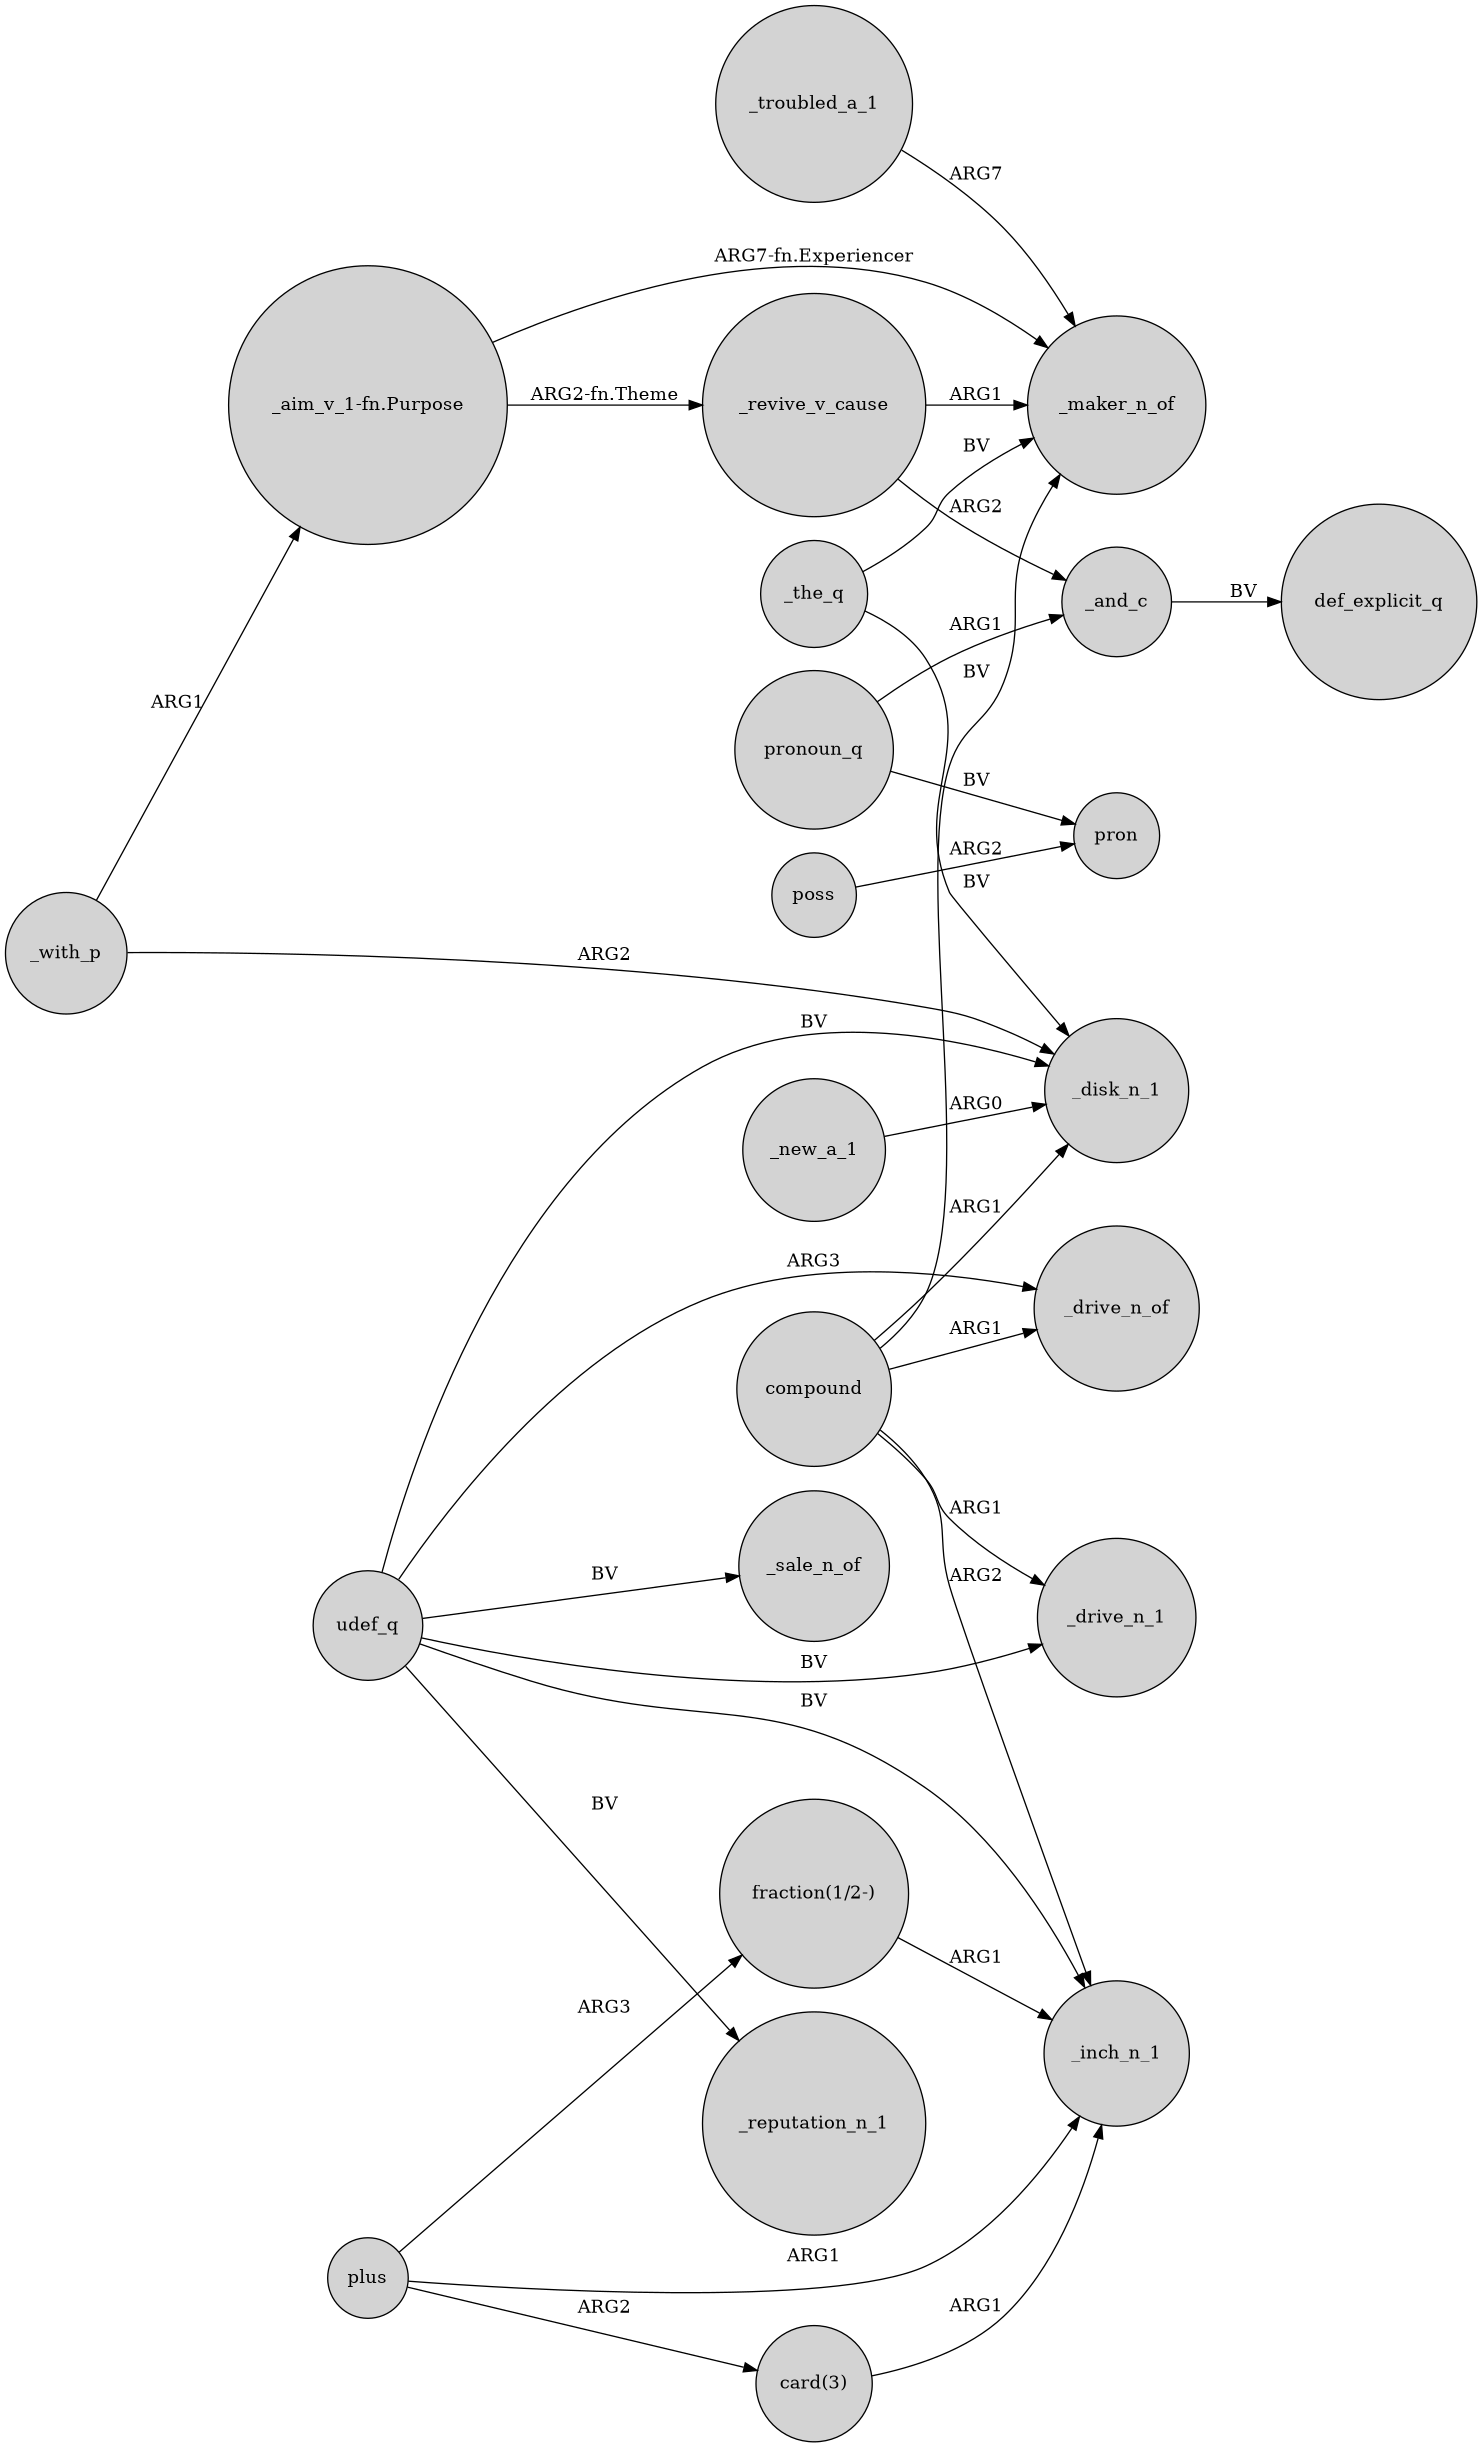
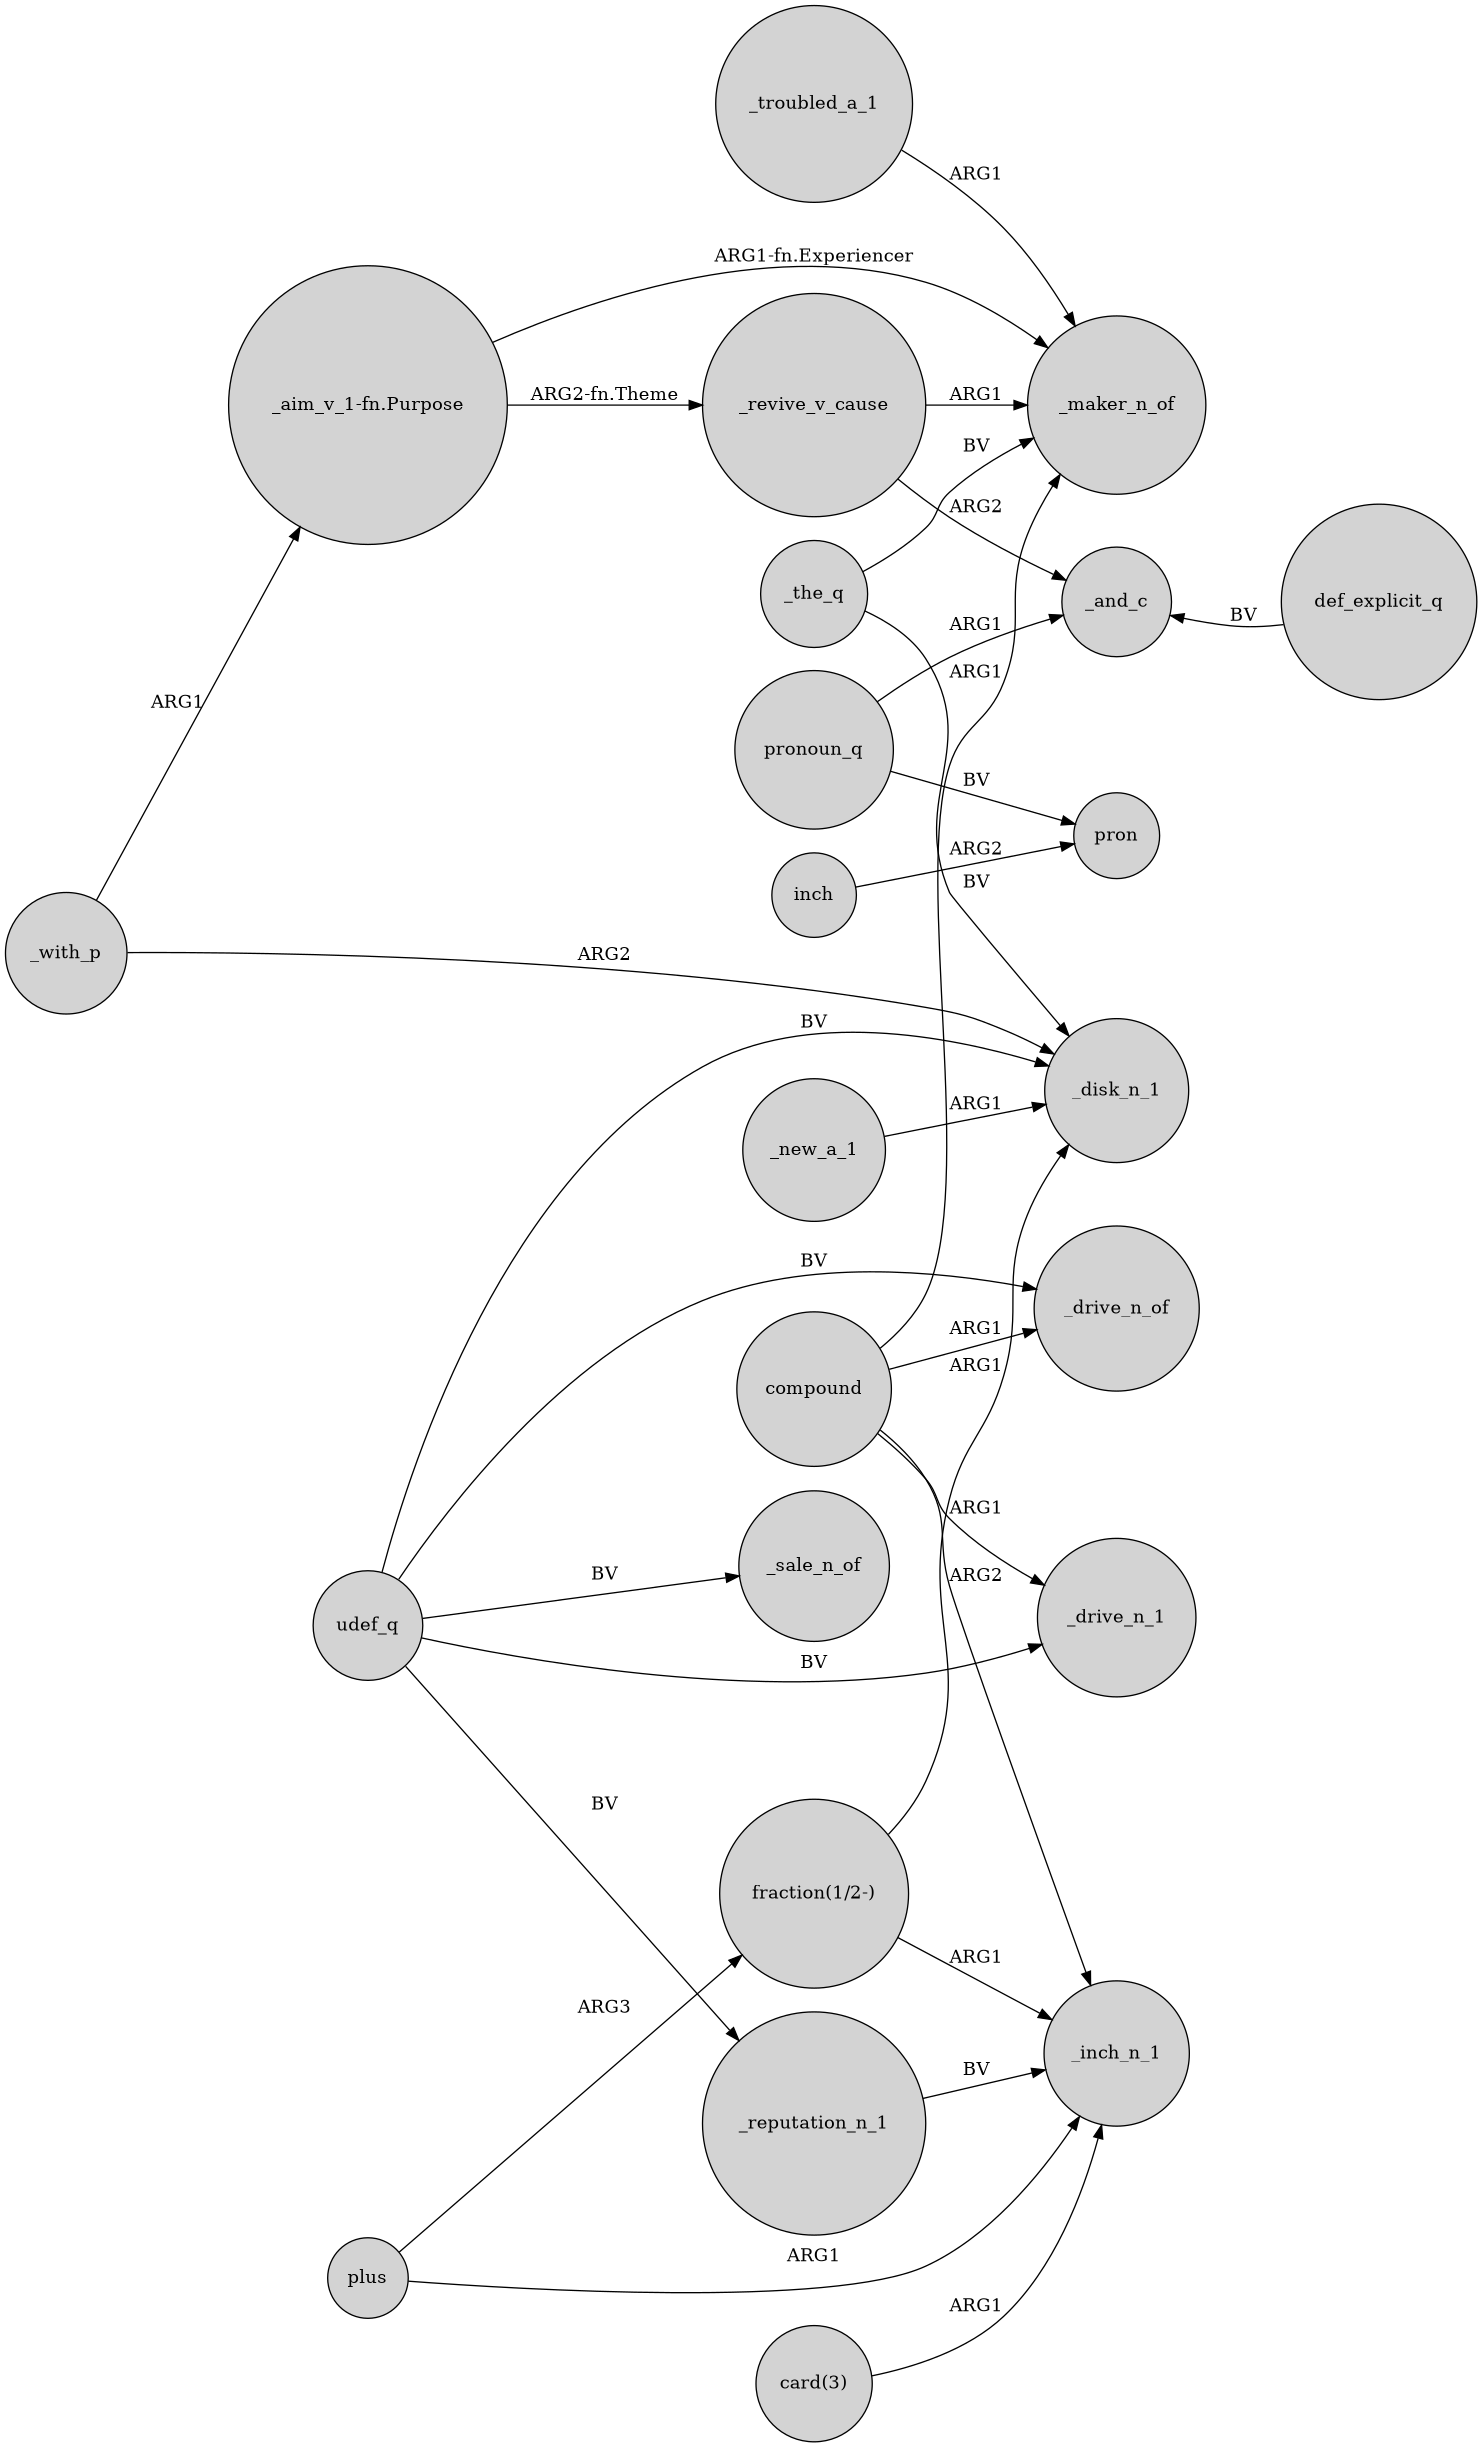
(977, 175) -> (977, 175)
(814, 257) -> (814, 257)
(1220, 602) -> (1233, 626)
(977, 673) -> (977, 673)
(814, 895) -> (814, 895)
(977, 1104) -> (977, 1104)
(970, 1250) -> (952, 1492)
(814, 1262) -> (814, 1262)
(797, 1727) -> (977, 2086)
(576, 2327) -> none
